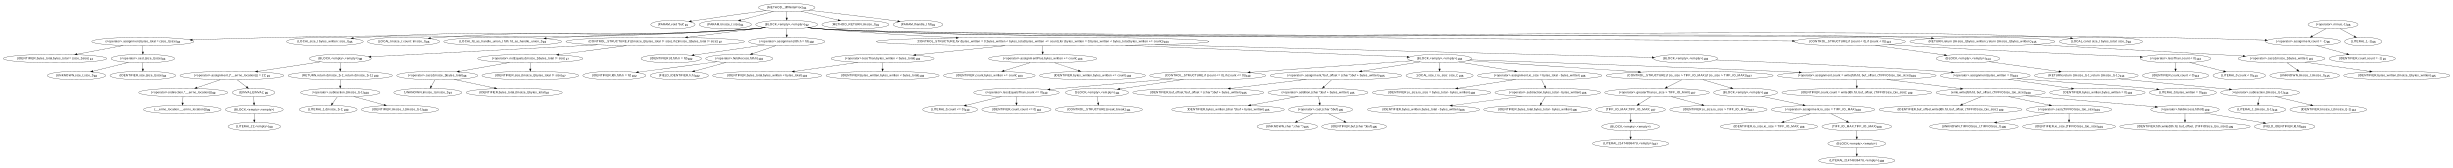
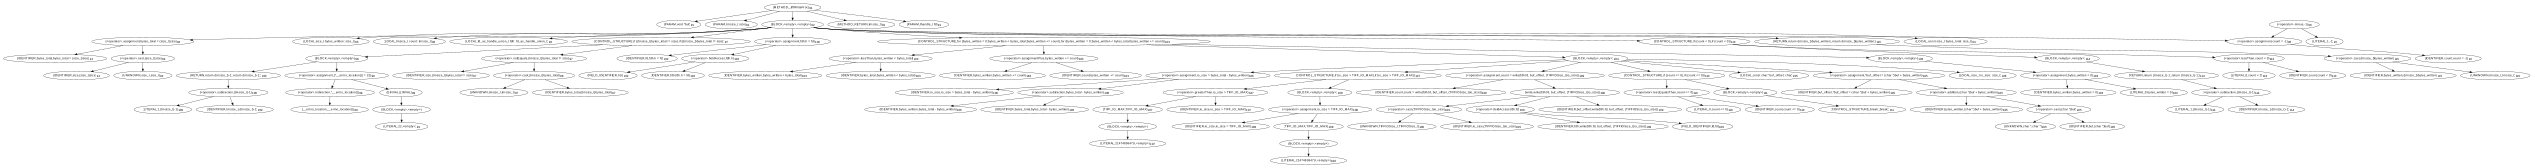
none -> (1769, 76)
